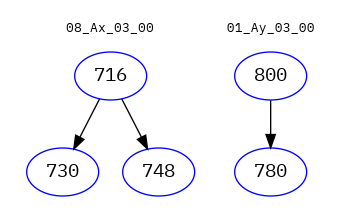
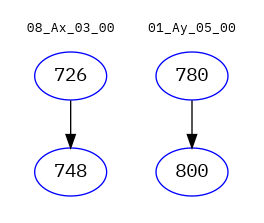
(271, 29) -> (193, 29)
(111, 76) -> (71, 76)
(271, 117) -> (192, 117)
(63, 172) -> none
